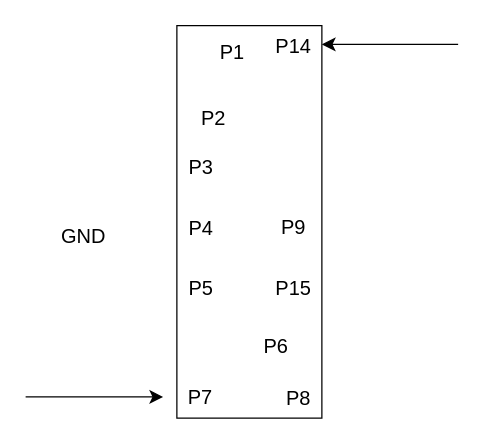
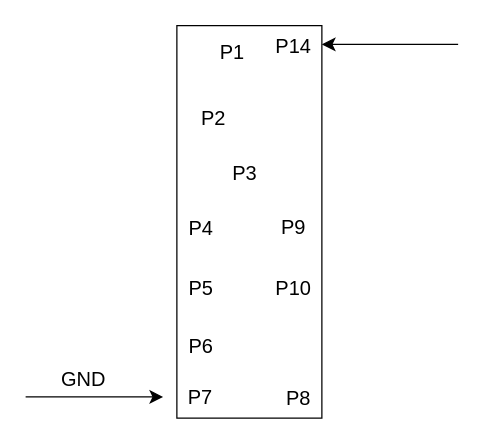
(201, 166) -> (244, 173)
(83, 236) -> (83, 379)
(294, 288) -> (294, 288)
(276, 345) -> (201, 345)
